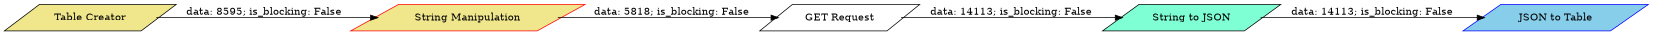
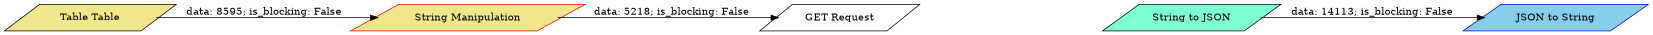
(672, 12) -> (672, 12)
(90, 18) -> (90, 18)
(1008, 18) -> none
(1556, 18) -> (1556, 18)
